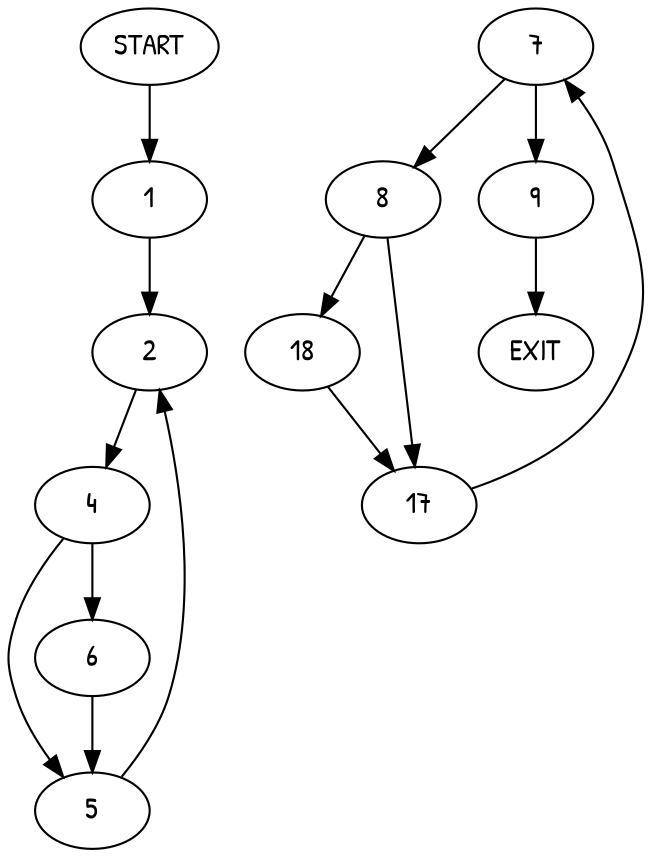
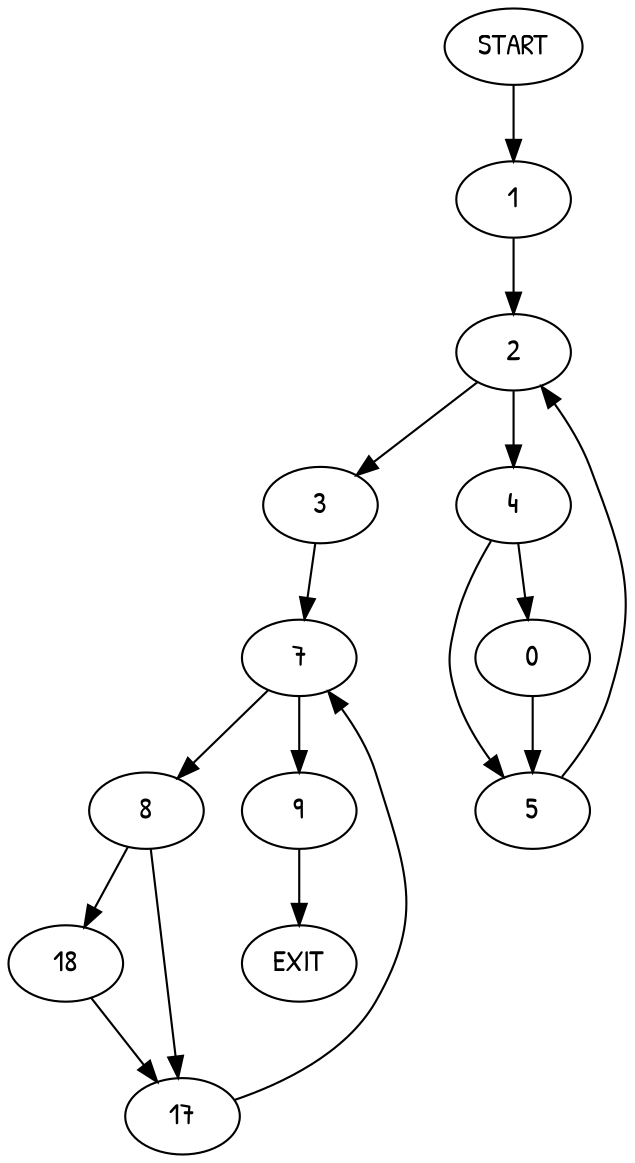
none -> (320, 505)
(92, 658) -> (533, 658)
